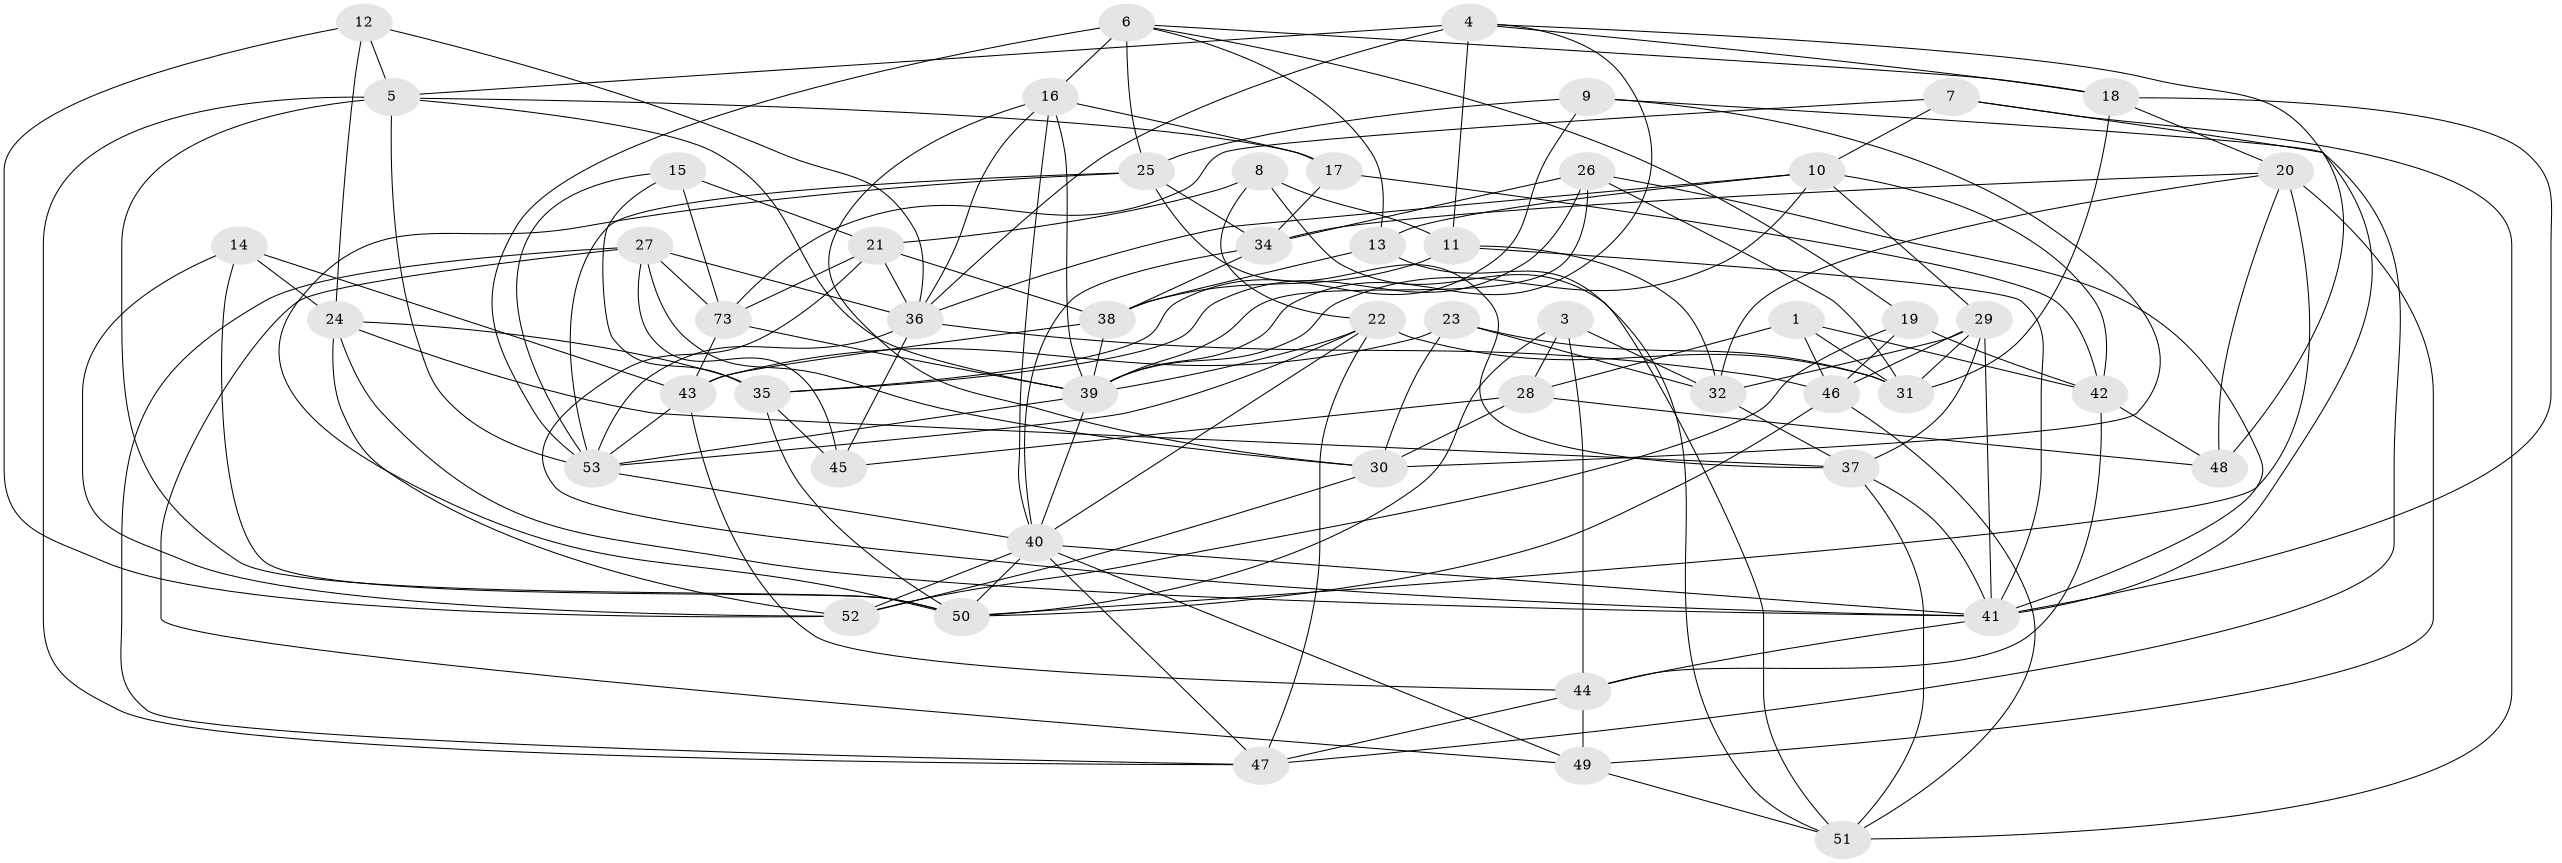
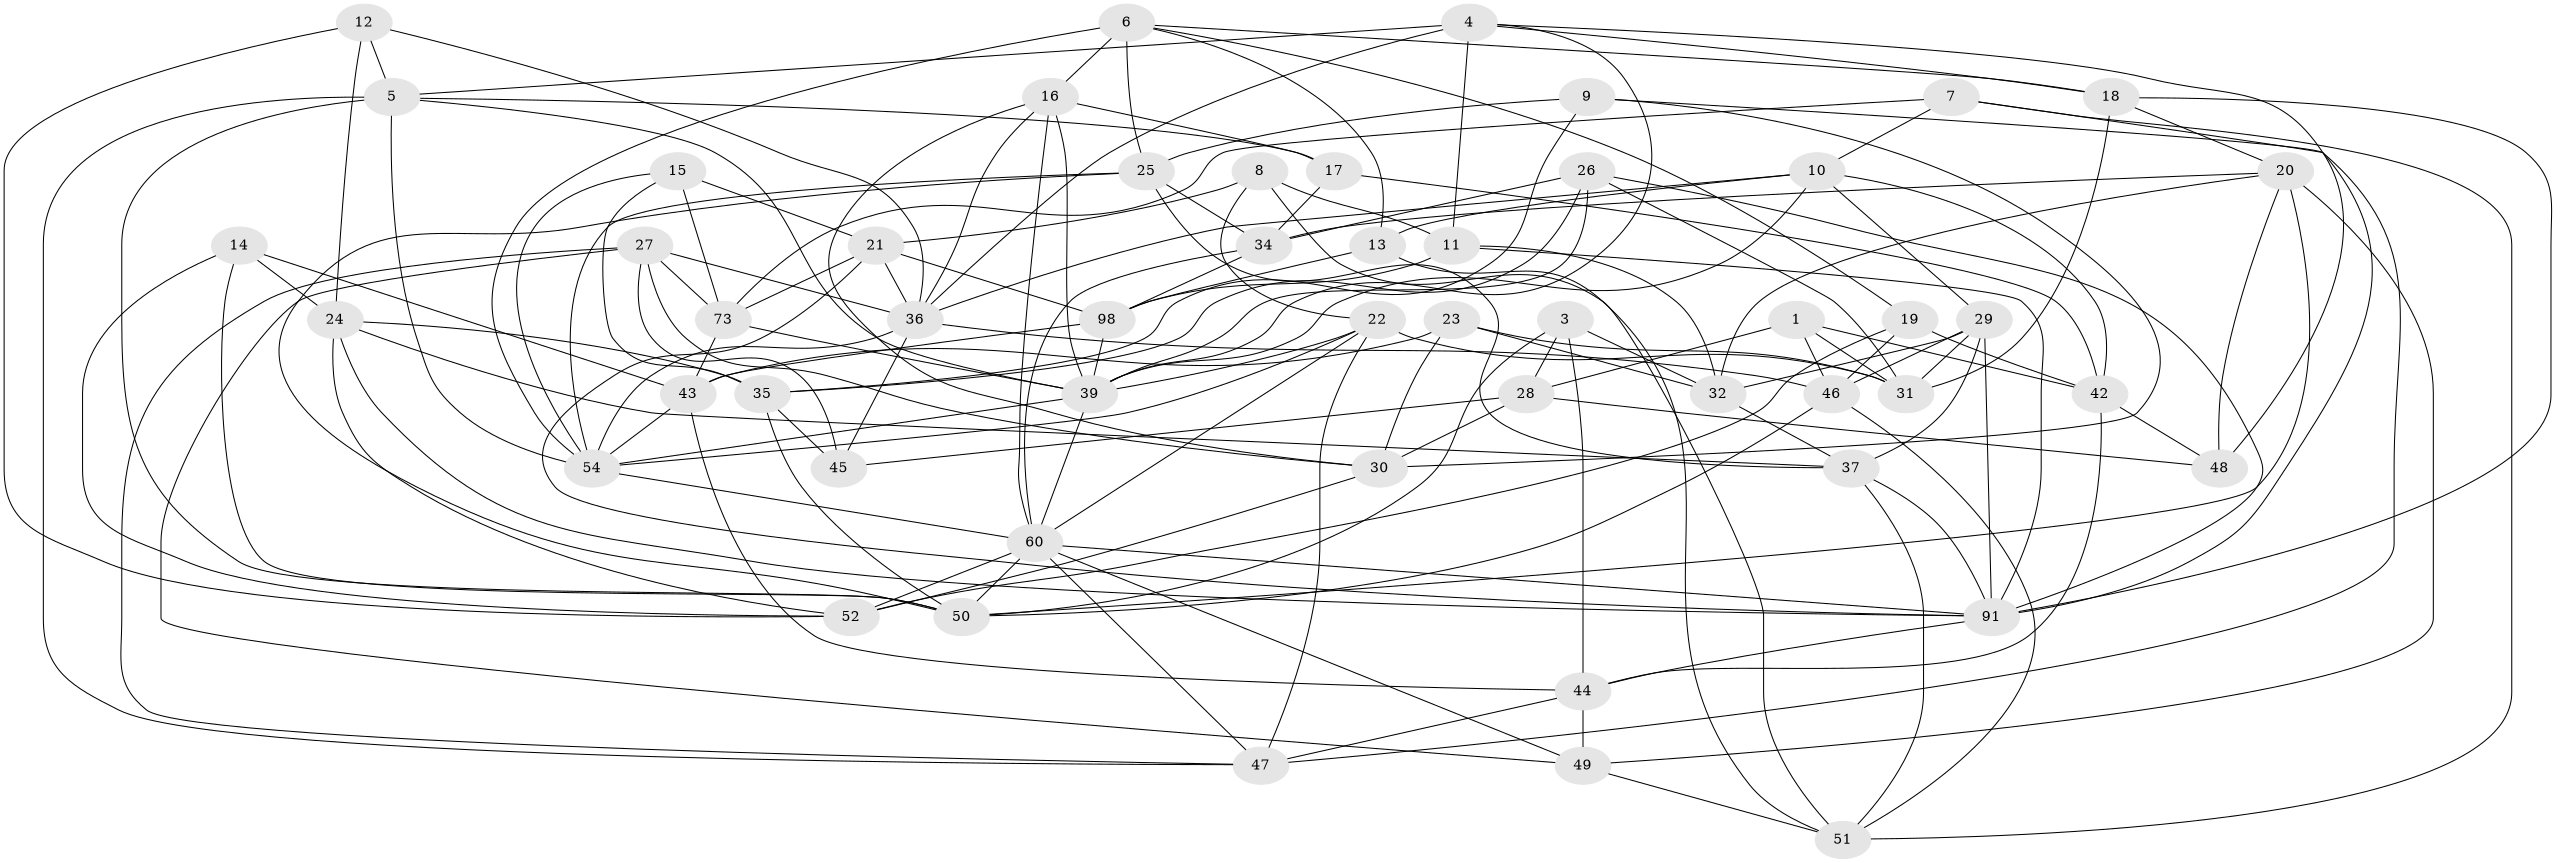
(1107, 320) -> (1107, 320)
(592, 469) -> (592, 469)
(1035, 543) -> (1035, 543)
(1992, 617) -> (1992, 617)
